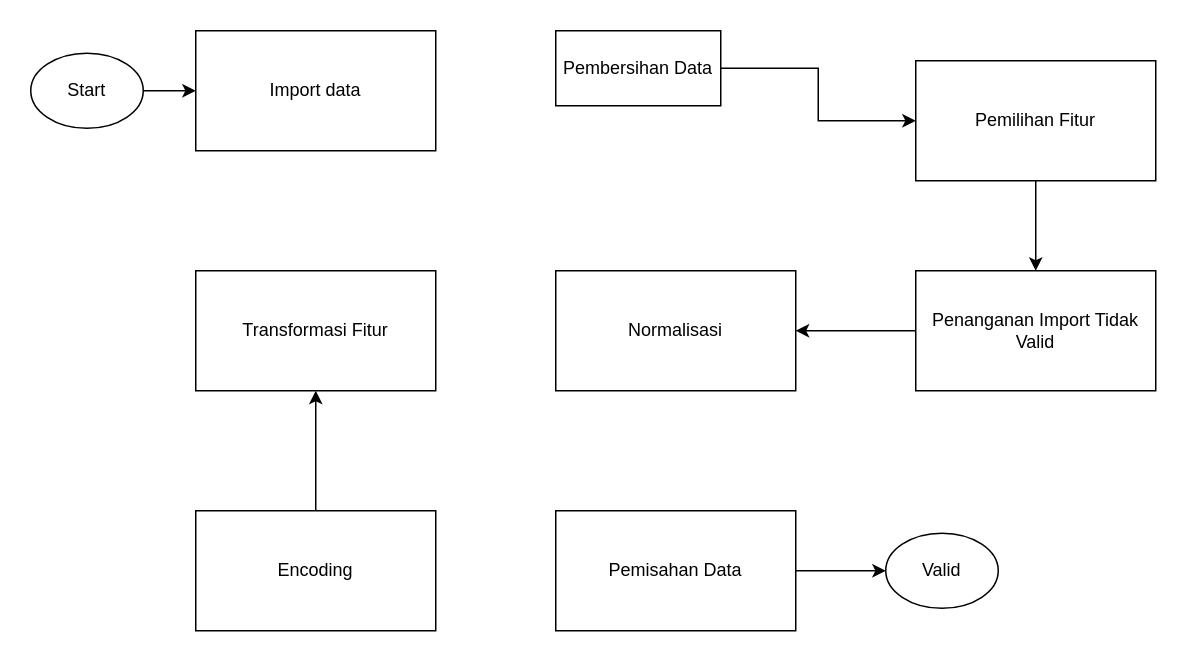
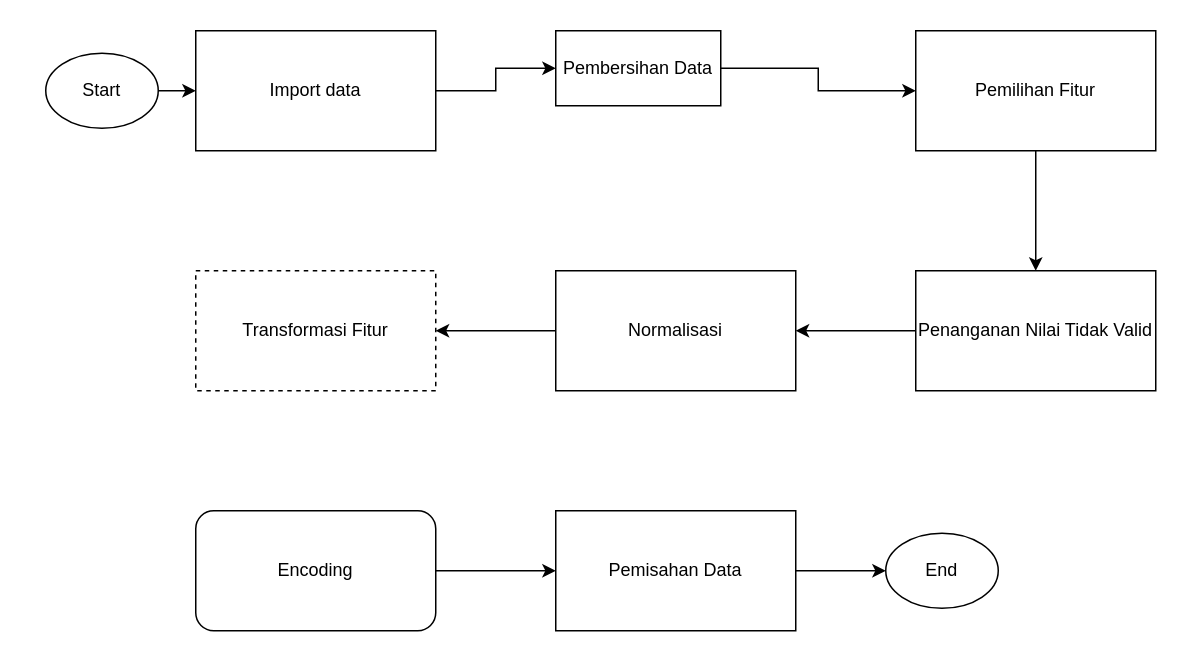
none -> (496, 85)
(87, 91) -> (102, 91)
(1036, 121) -> (1036, 91)
(316, 331) -> (316, 331)
none -> (501, 331)
(1036, 331) -> (1036, 331)
(316, 456) -> (491, 571)
(316, 571) -> (316, 571)
(942, 571) -> (942, 571)
